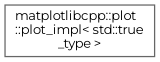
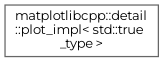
(80, 31) -> (82, 31)
